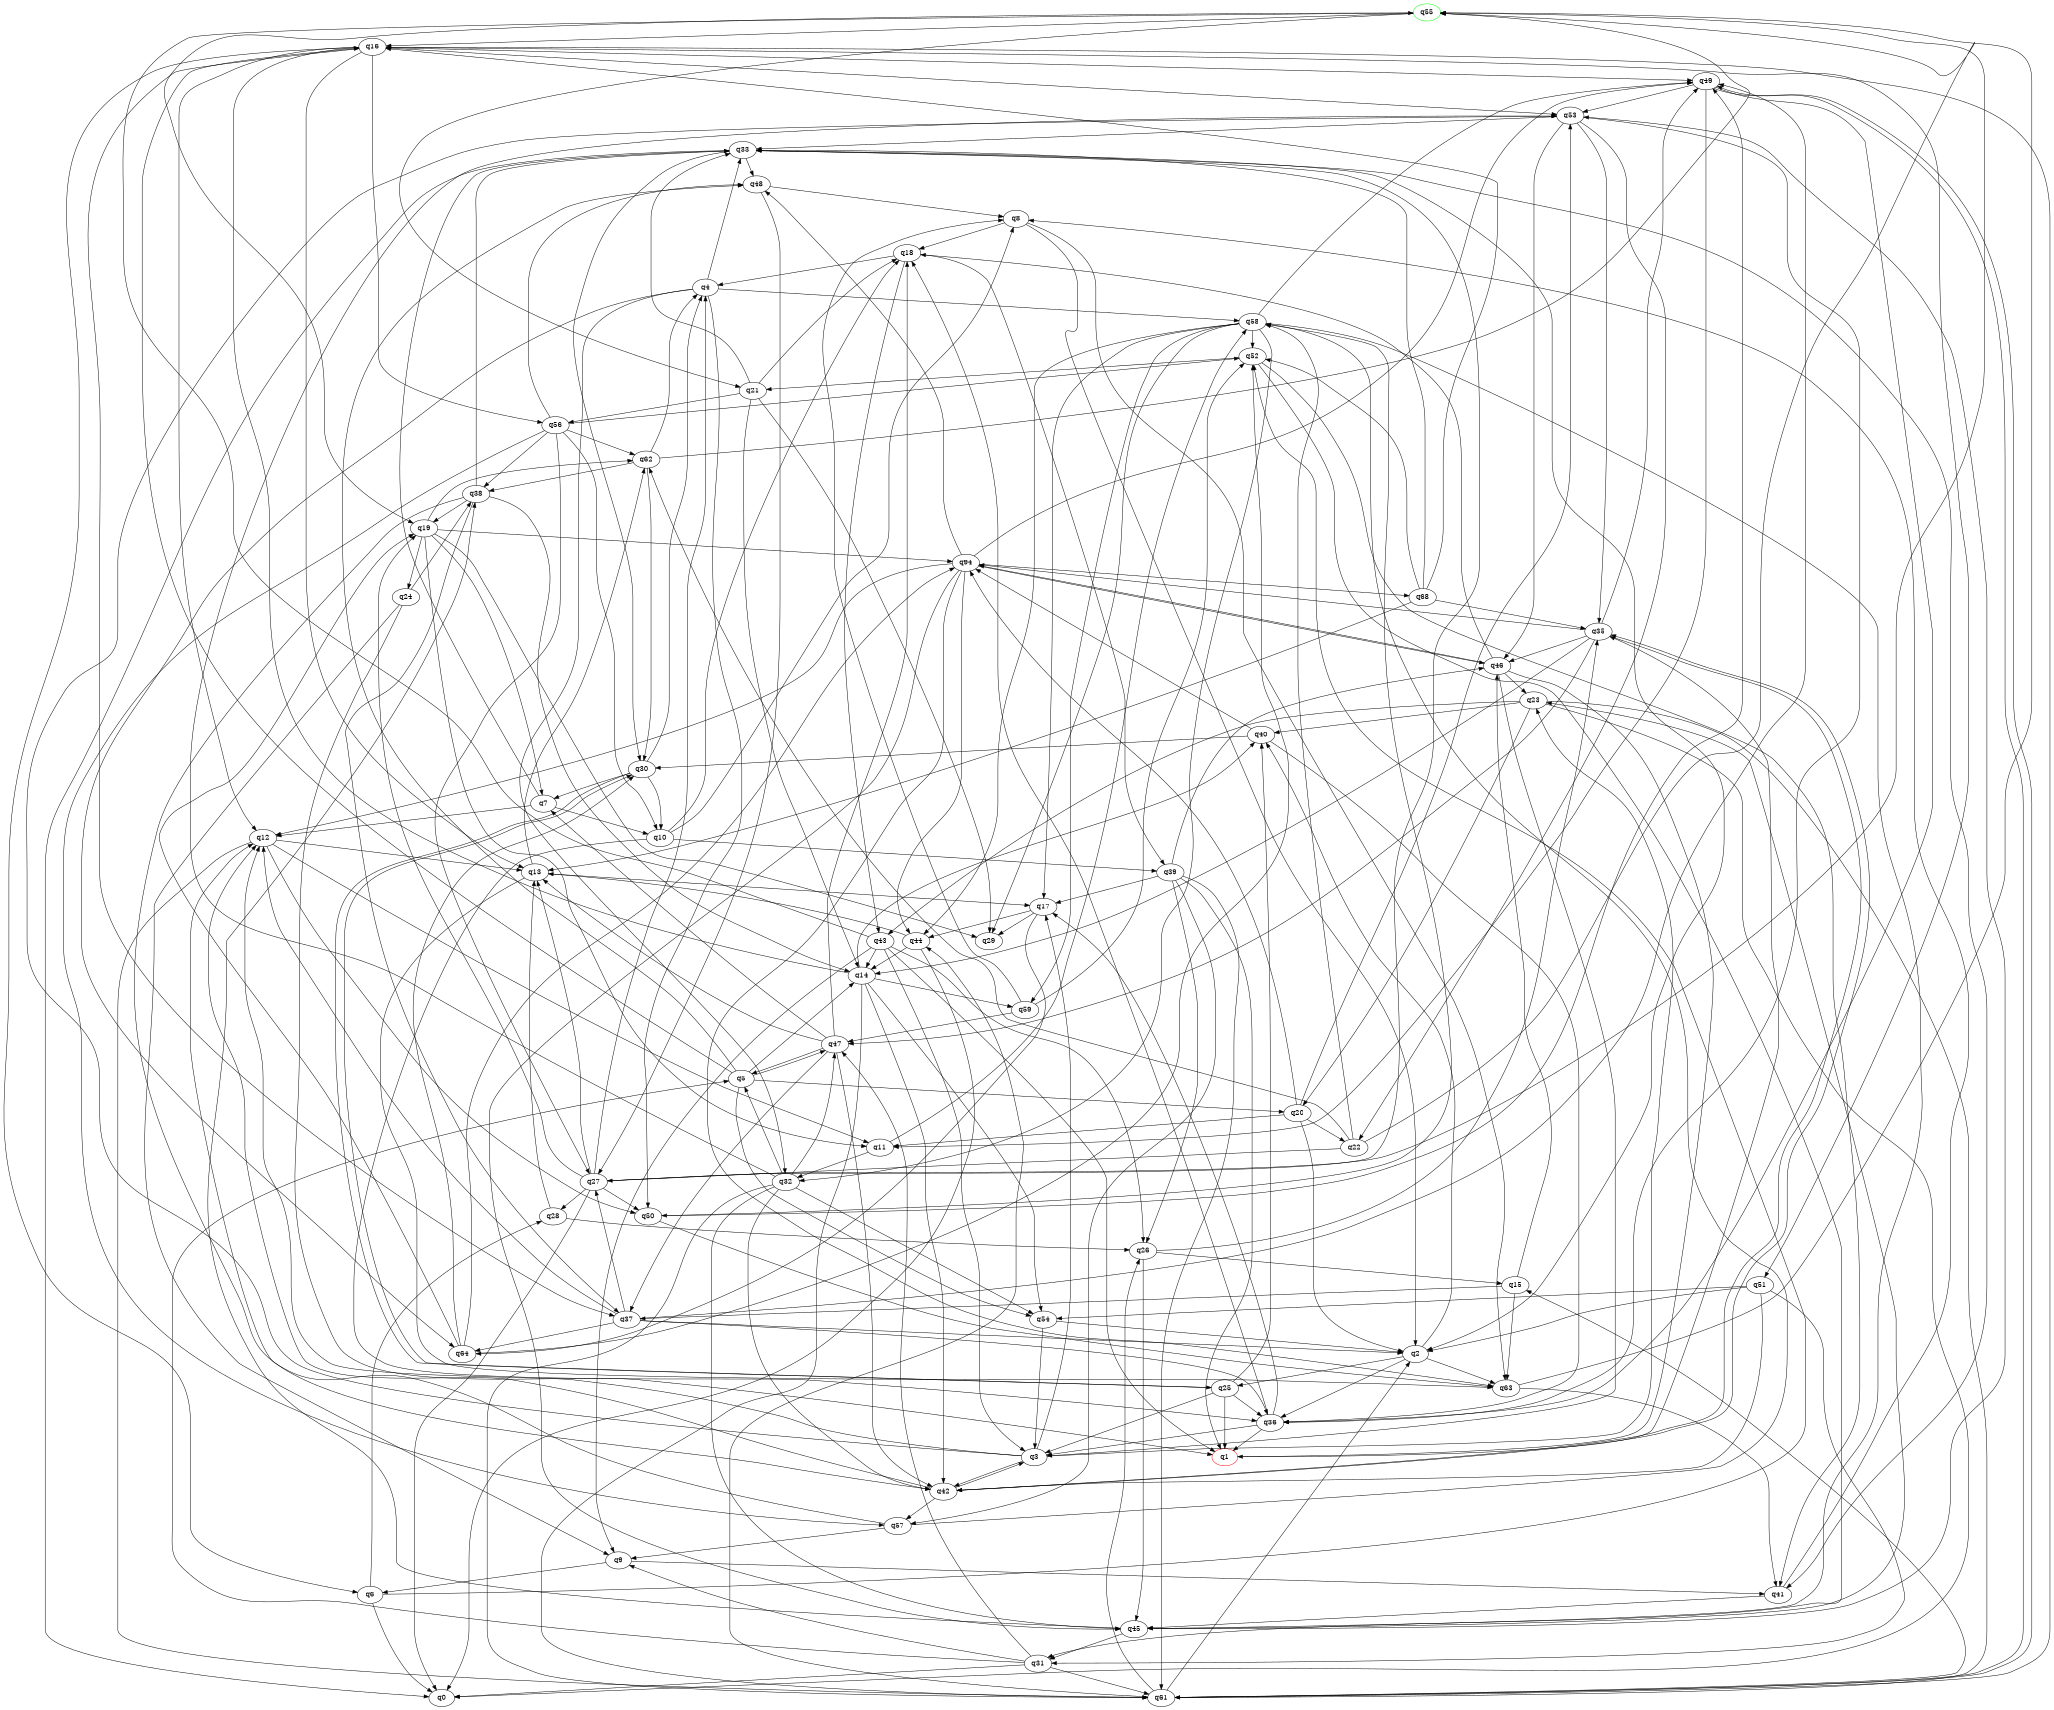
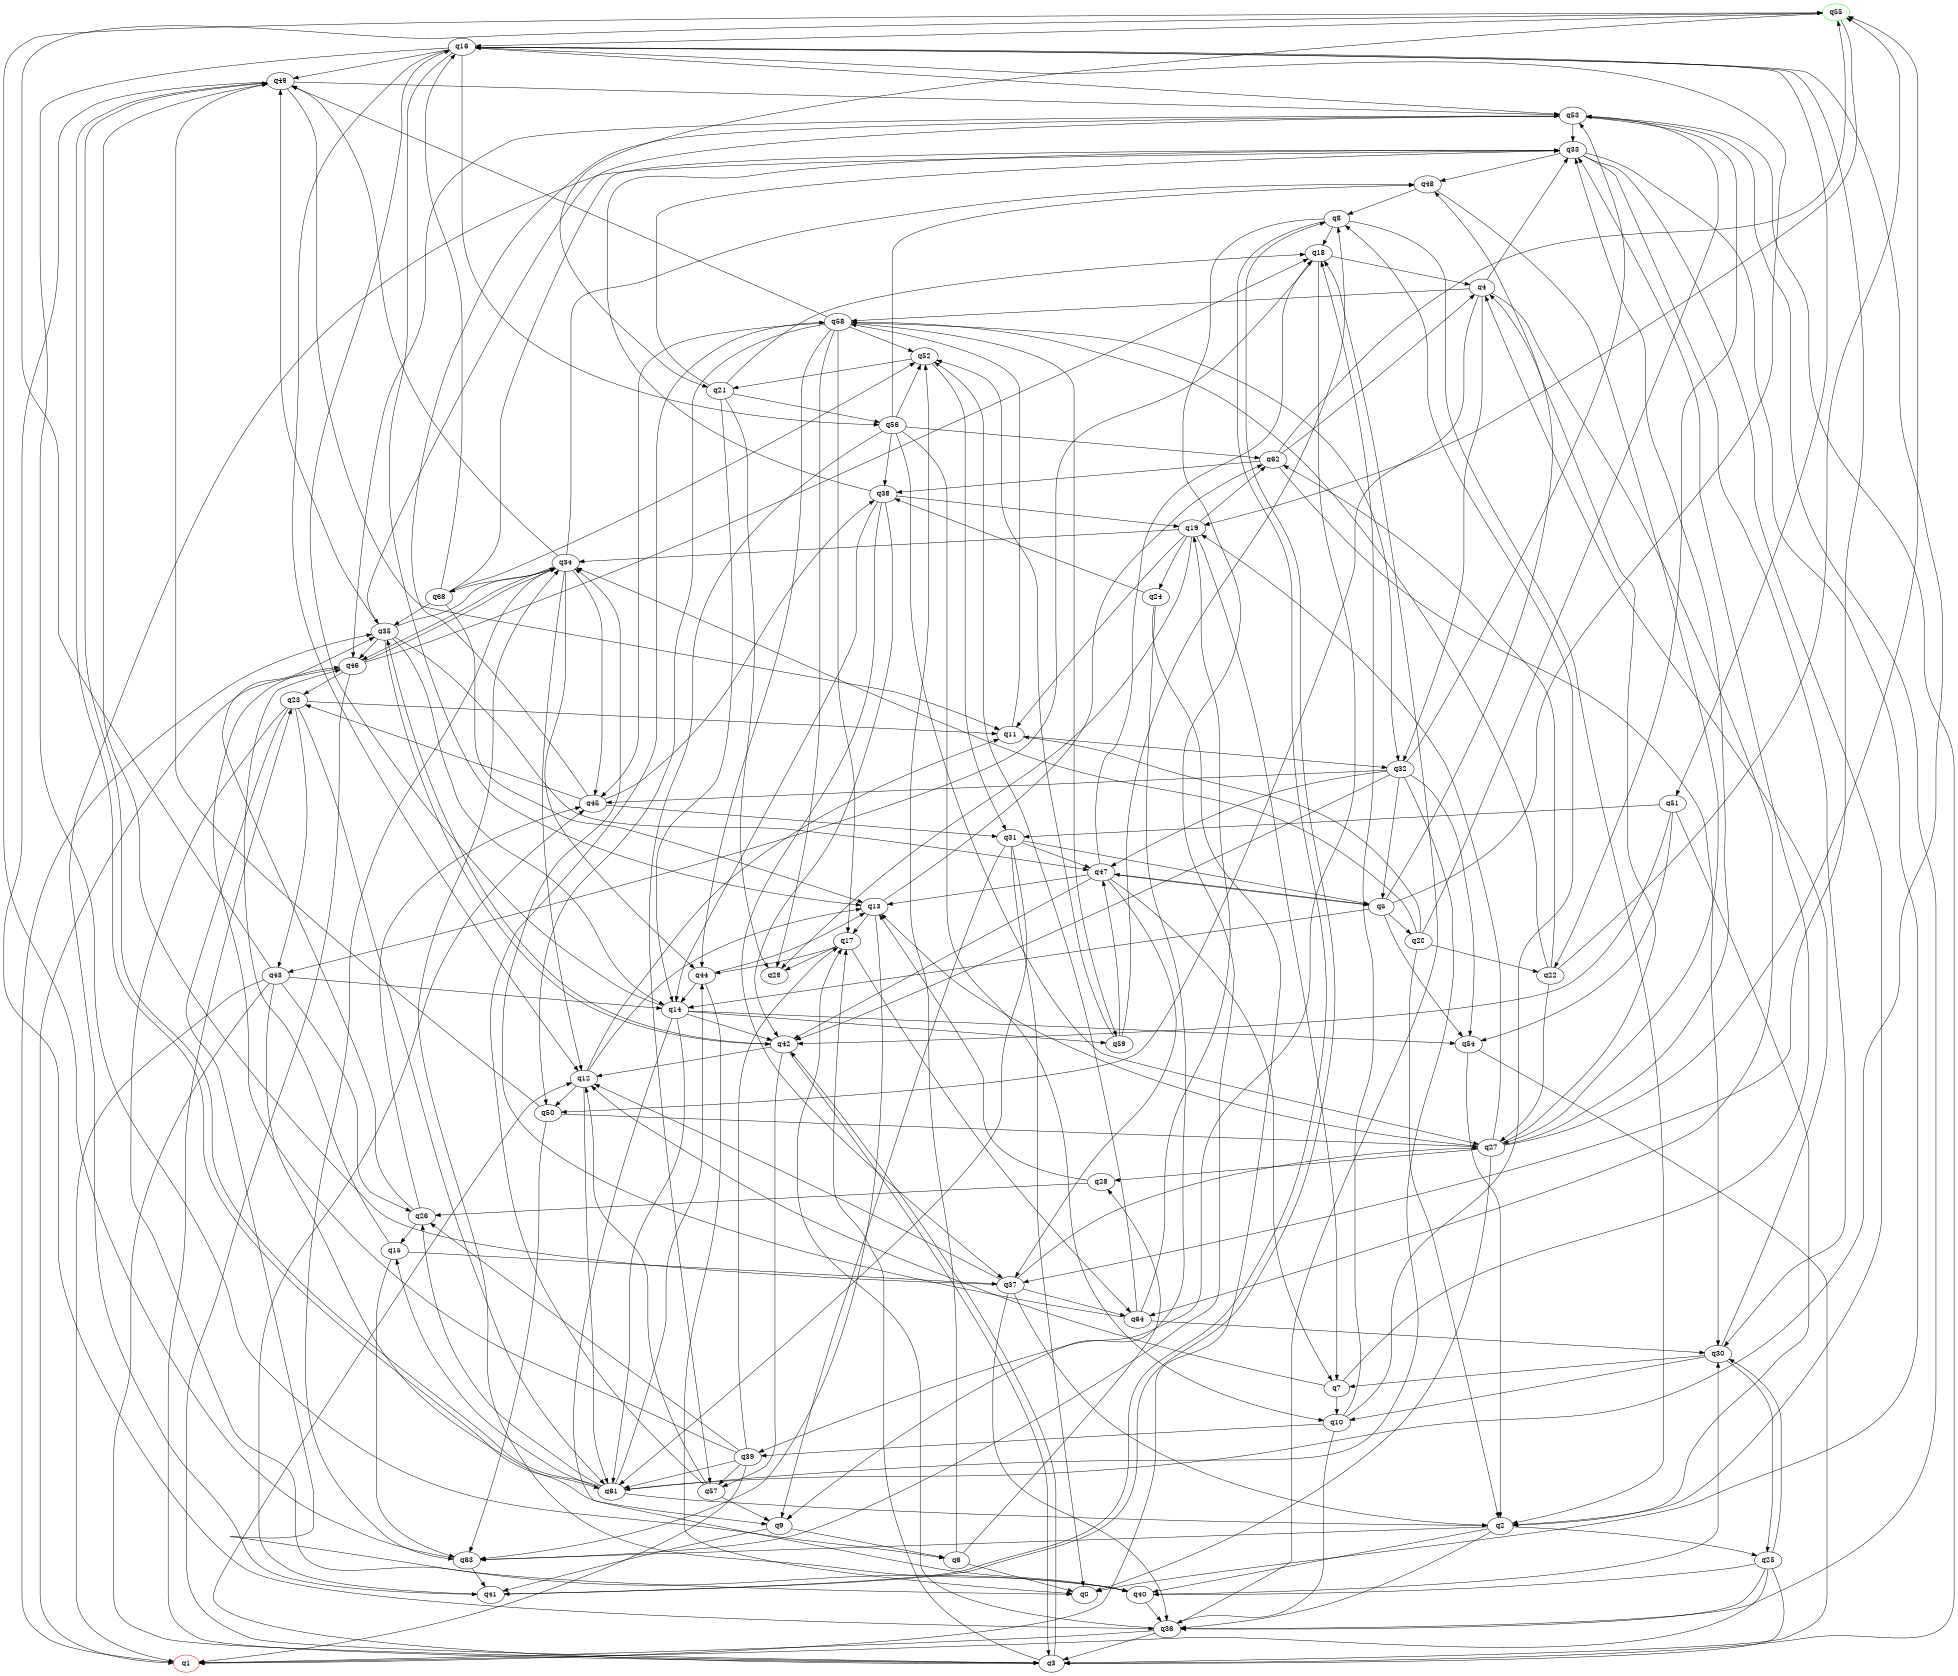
(966, 563) -> (566, 563)
(1823, 828) -> (1298, 1174)
(1428, 911) -> (650, 718)
(619, 1198) -> (1017, 1130)
